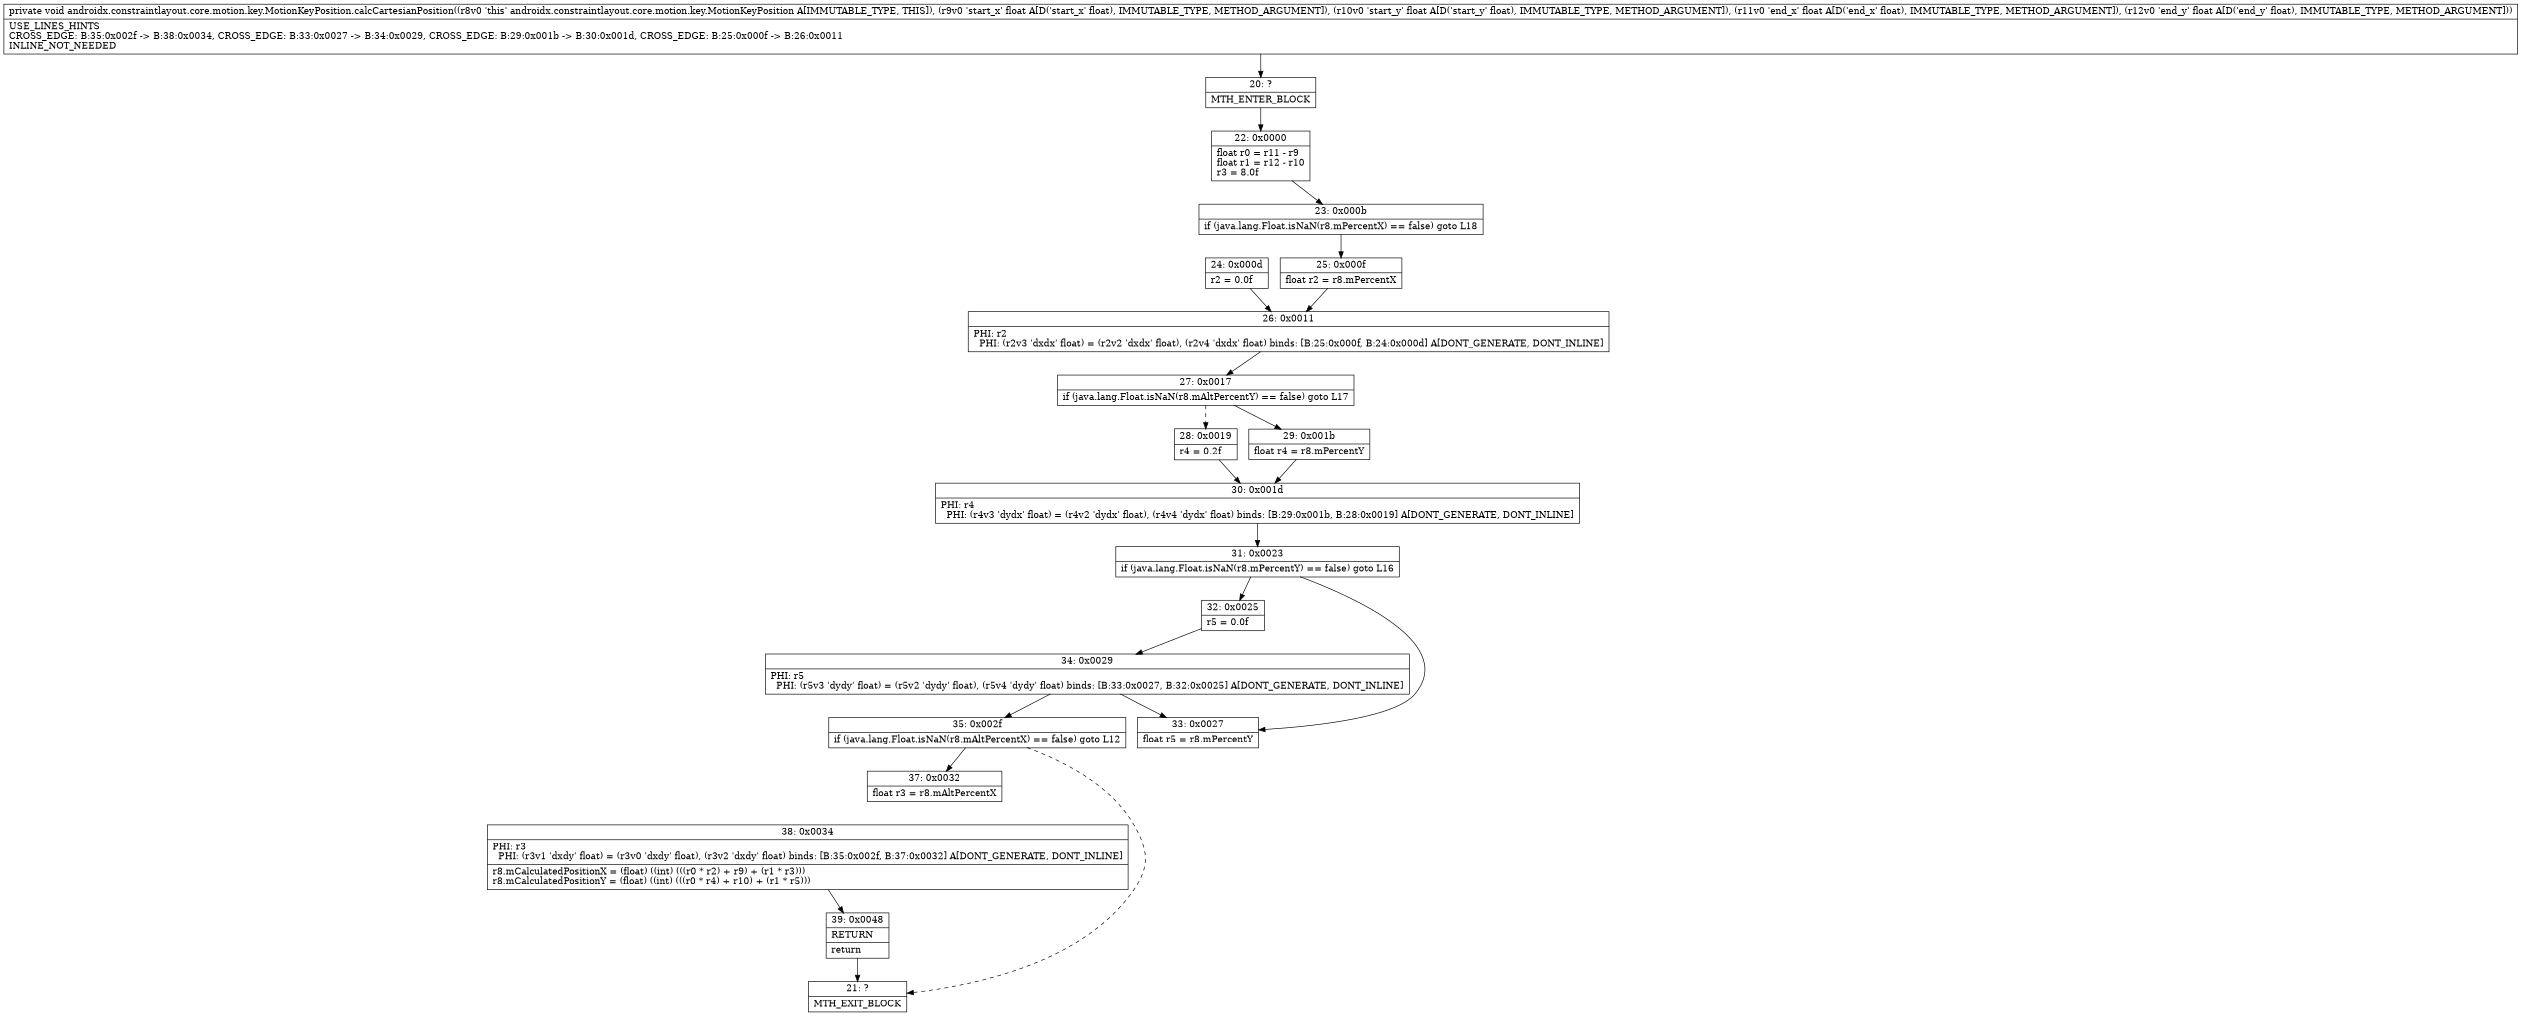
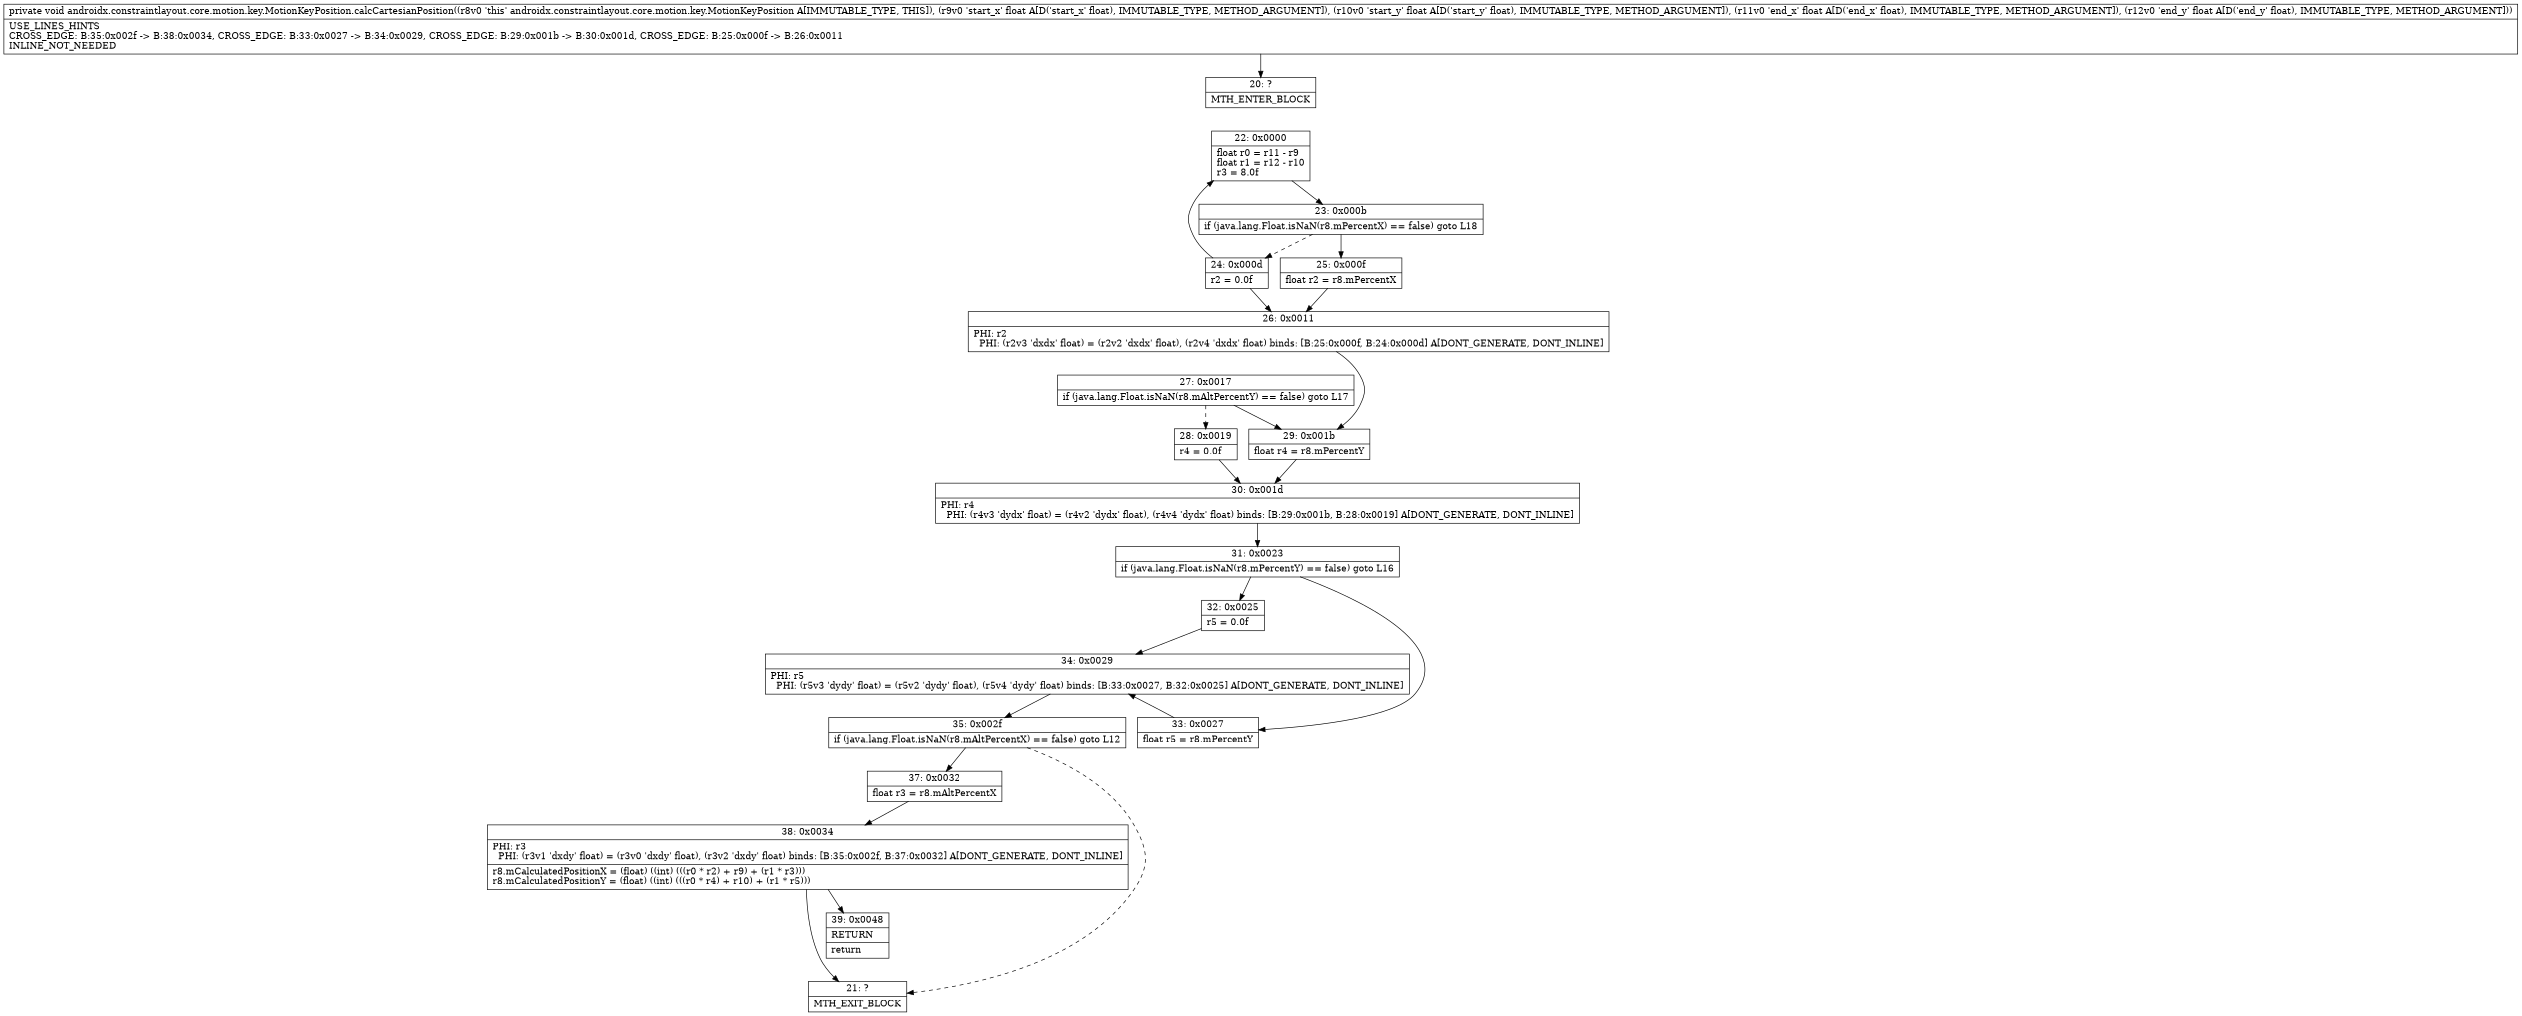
(1261, 116) -> (1189, 223)
none -> (1292, 245)
(1246, 361) -> (1364, 387)
(1201, 452) -> (1201, 452)
(1140, 704) -> (1154, 707)
none -> (890, 812)
(858, 967) -> (812, 936)
